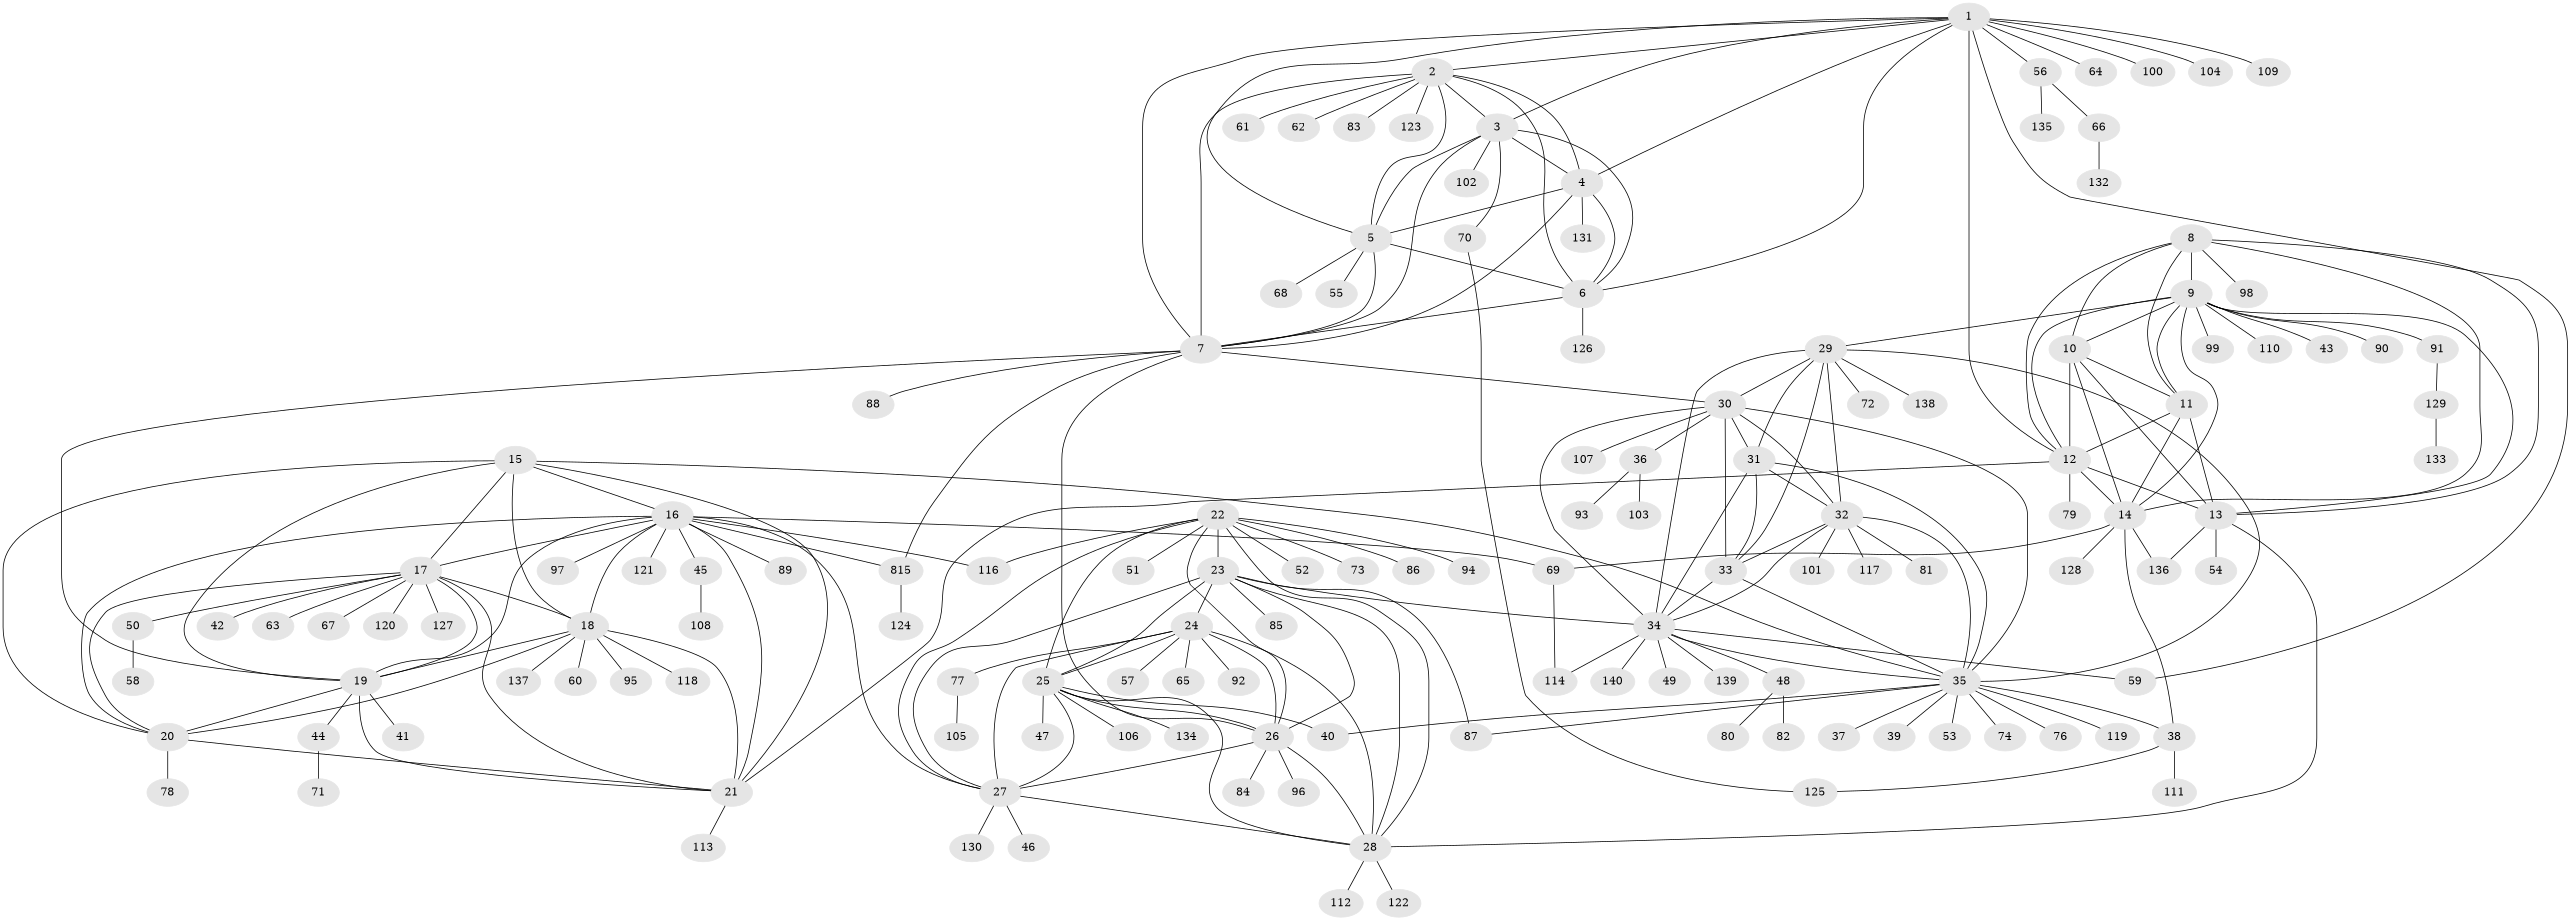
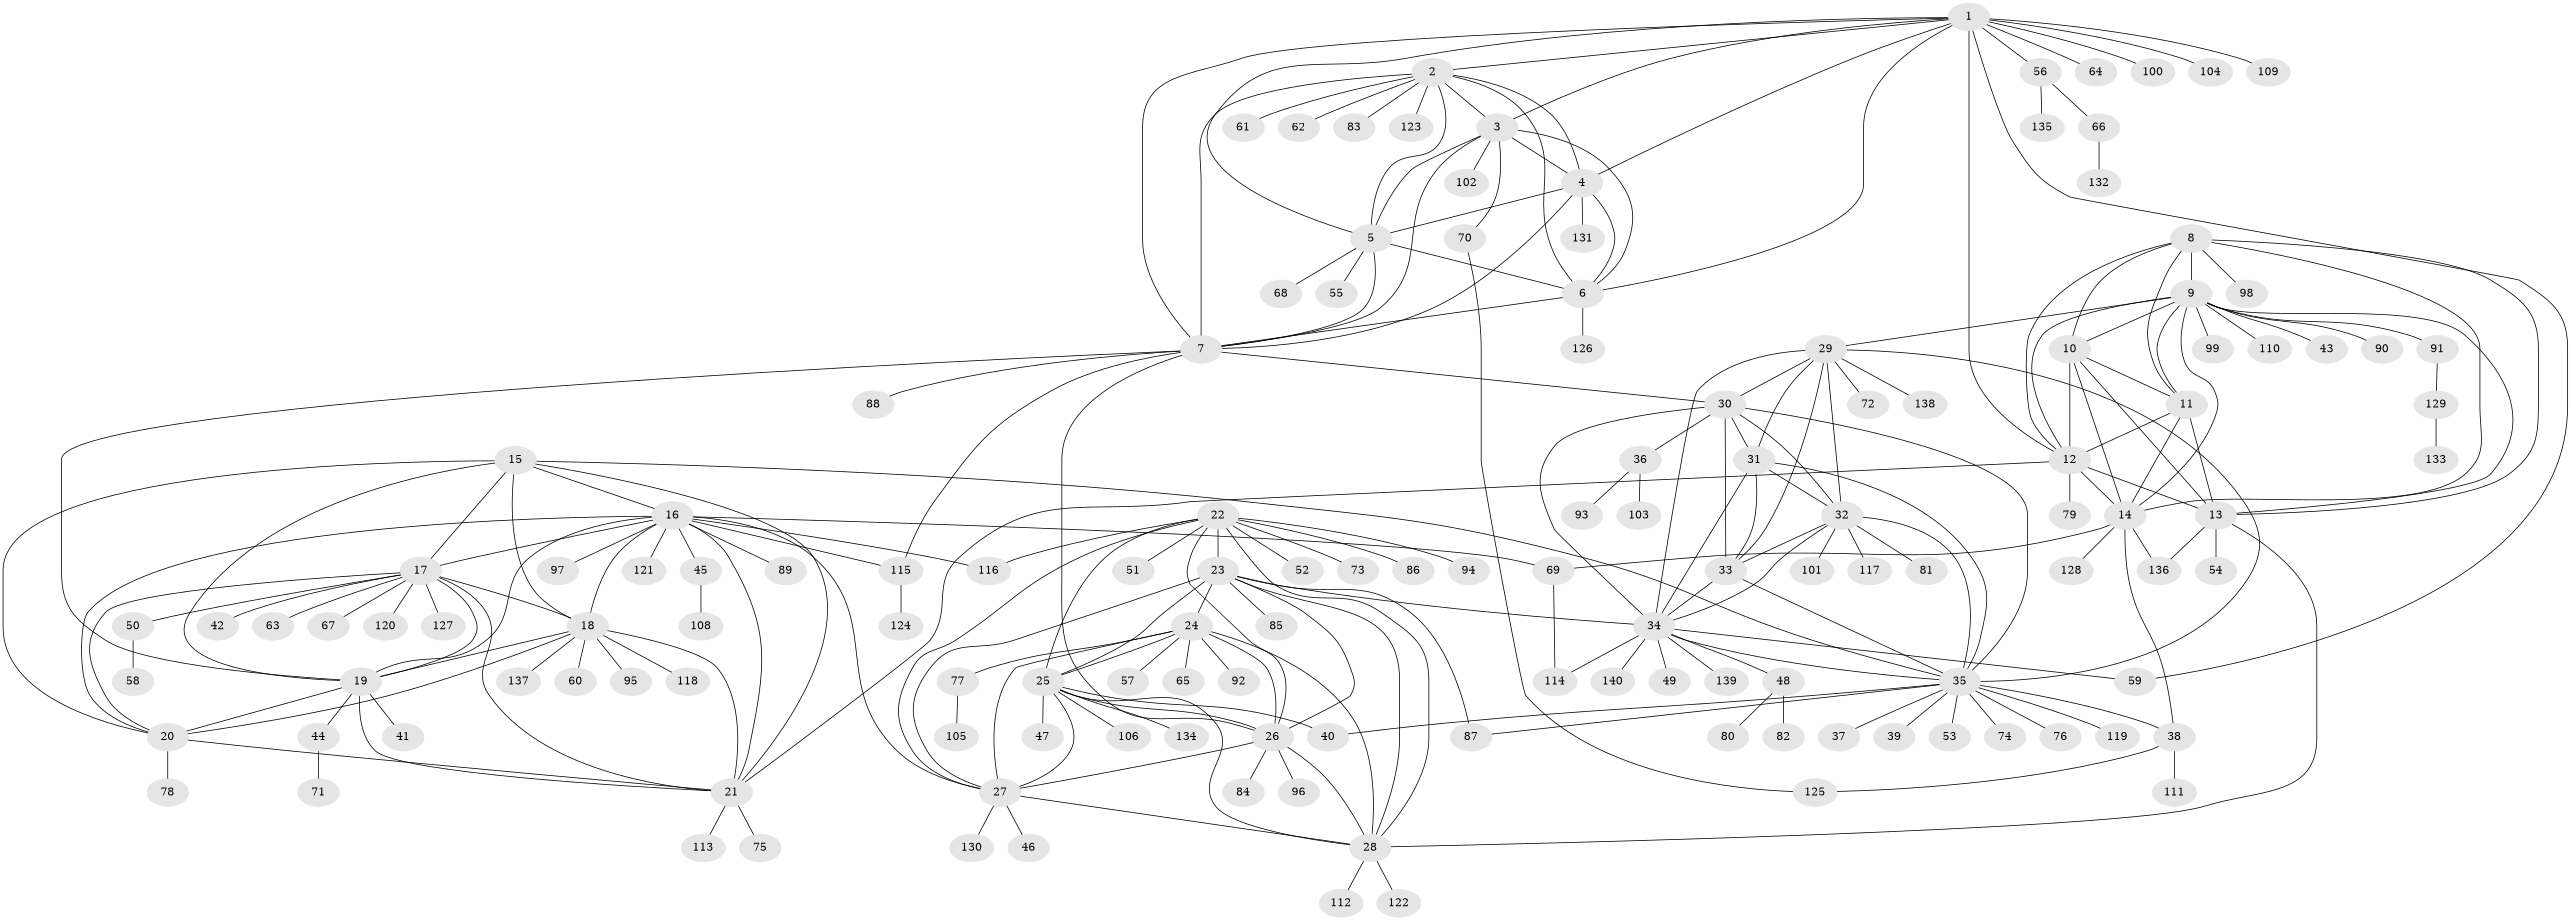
(1584, 460) -> none
(901, 571) -> (901, 571)
none -> (760, 848)
